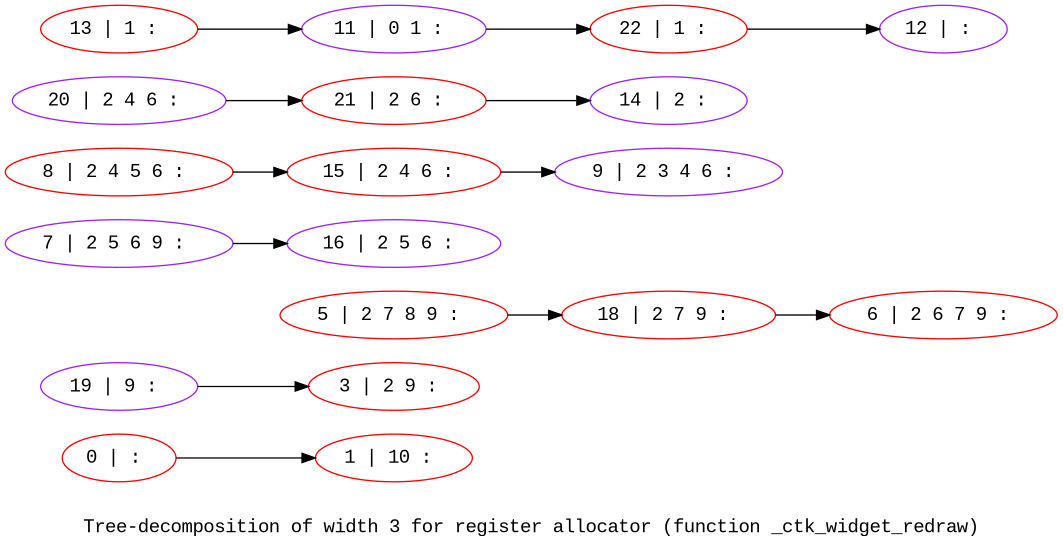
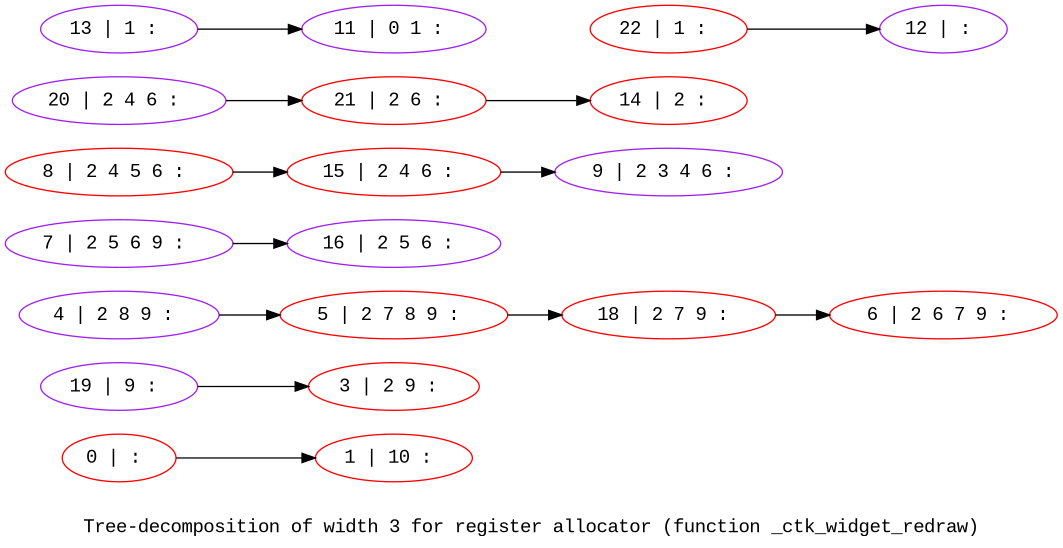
(119, 29) -> (119, 29)
(531, 29) -> none
(669, 101) -> (669, 101)
none -> (119, 315)
